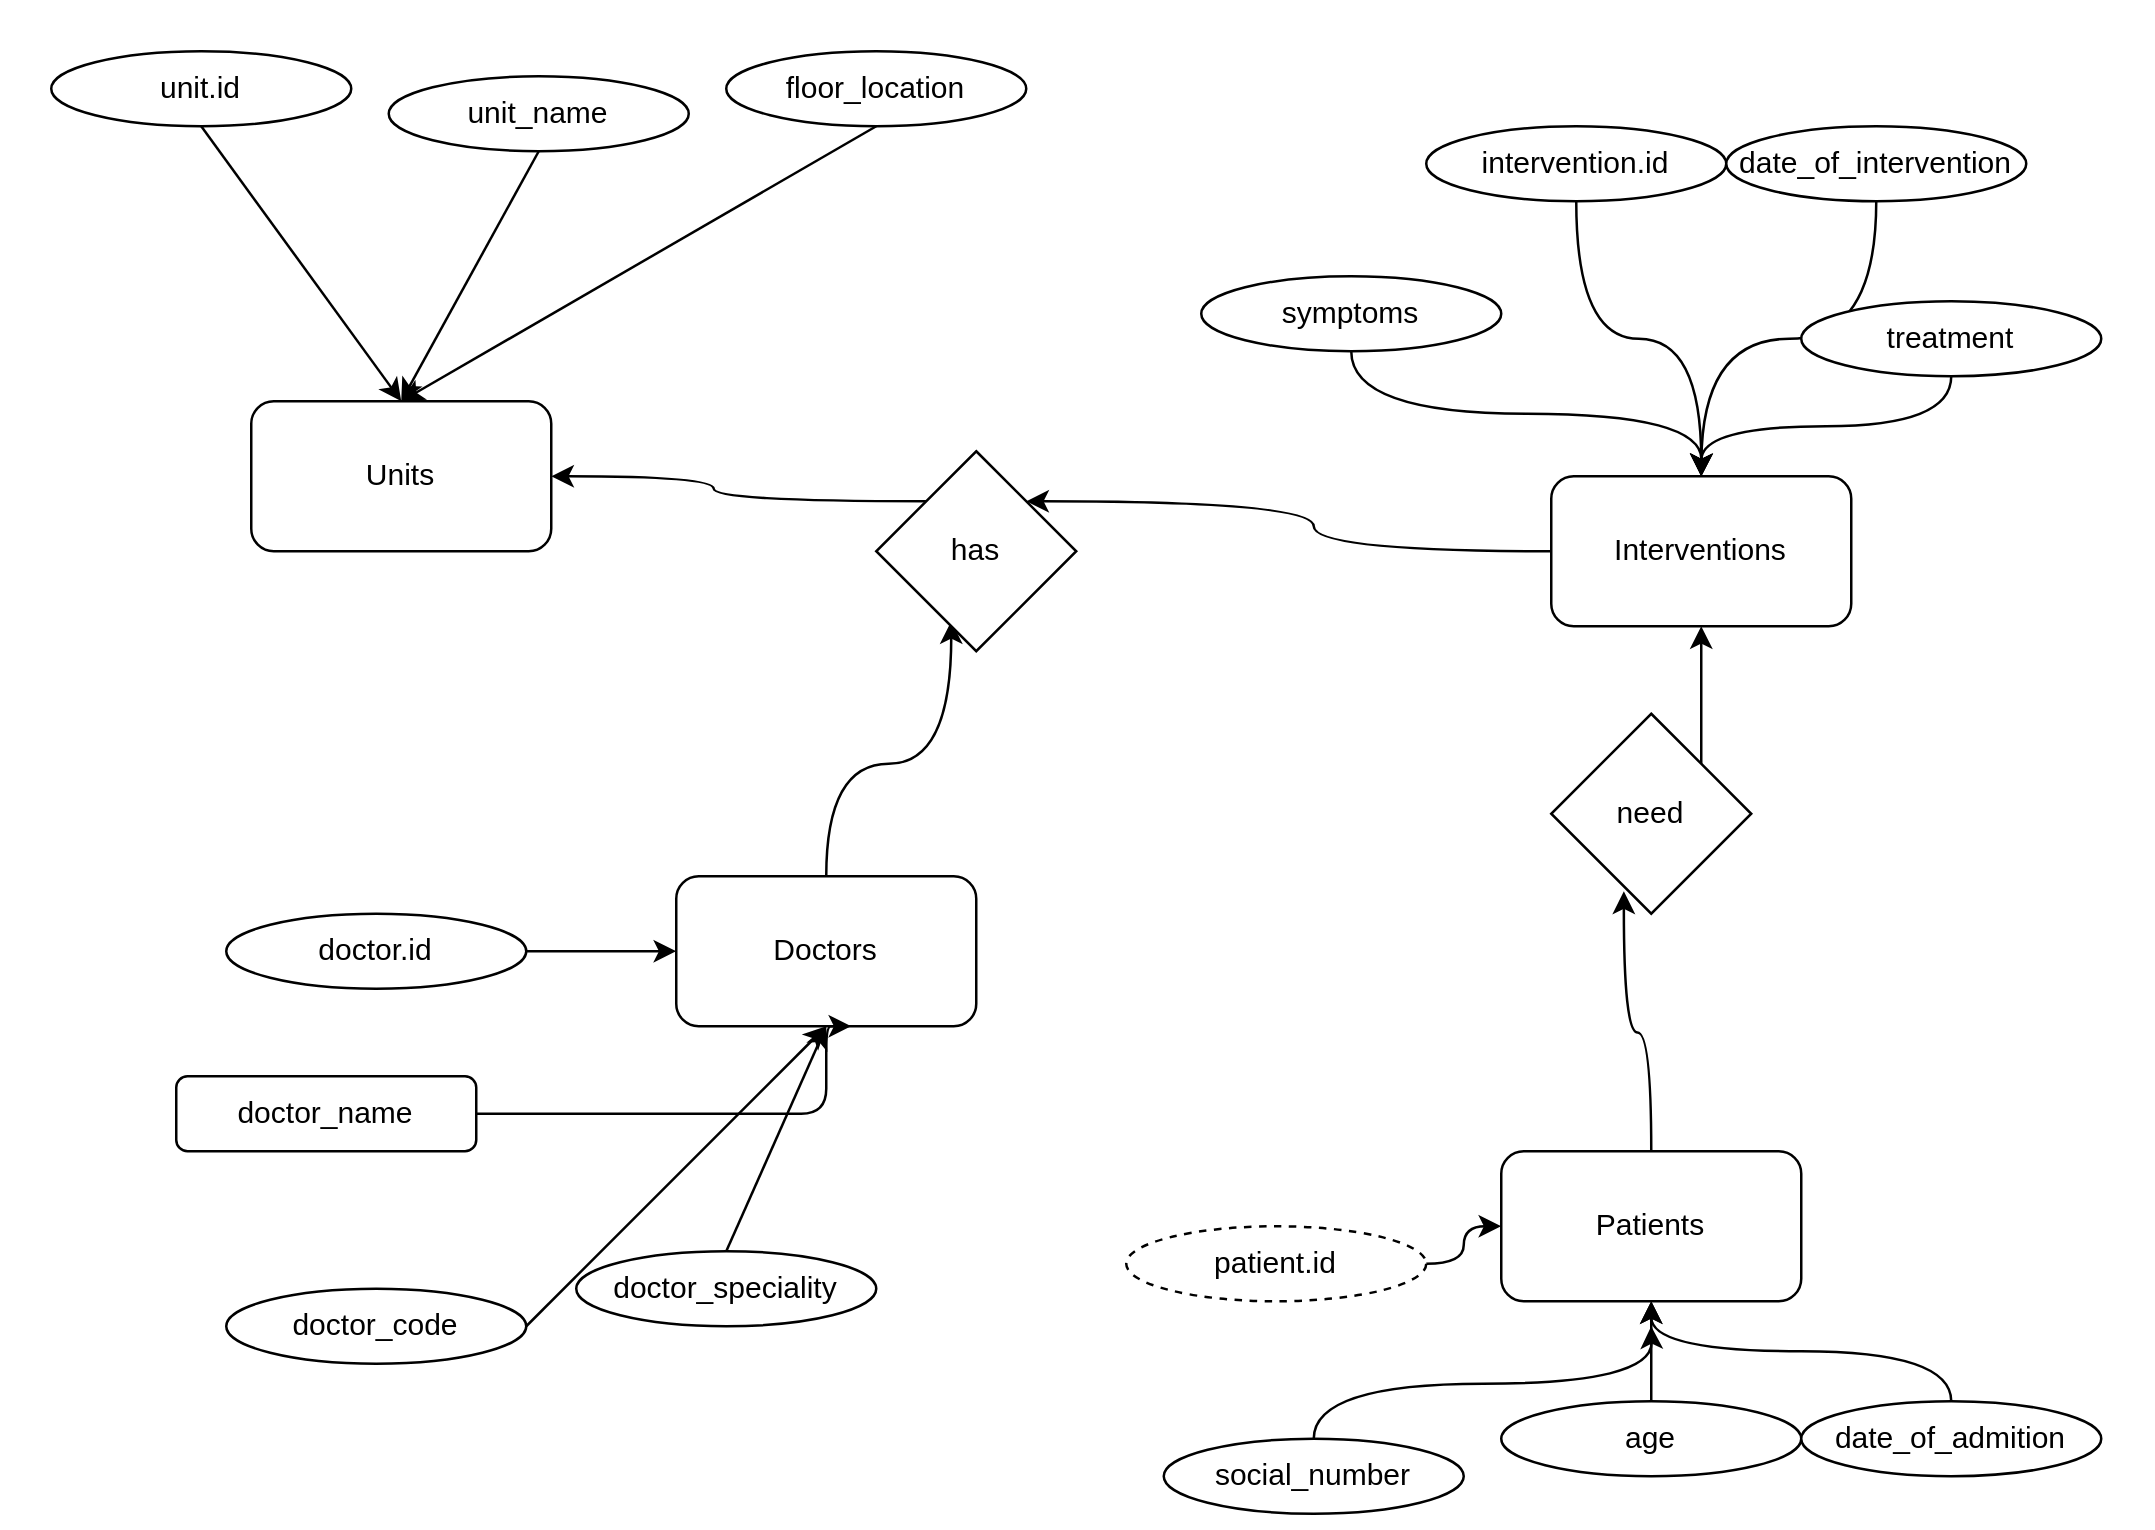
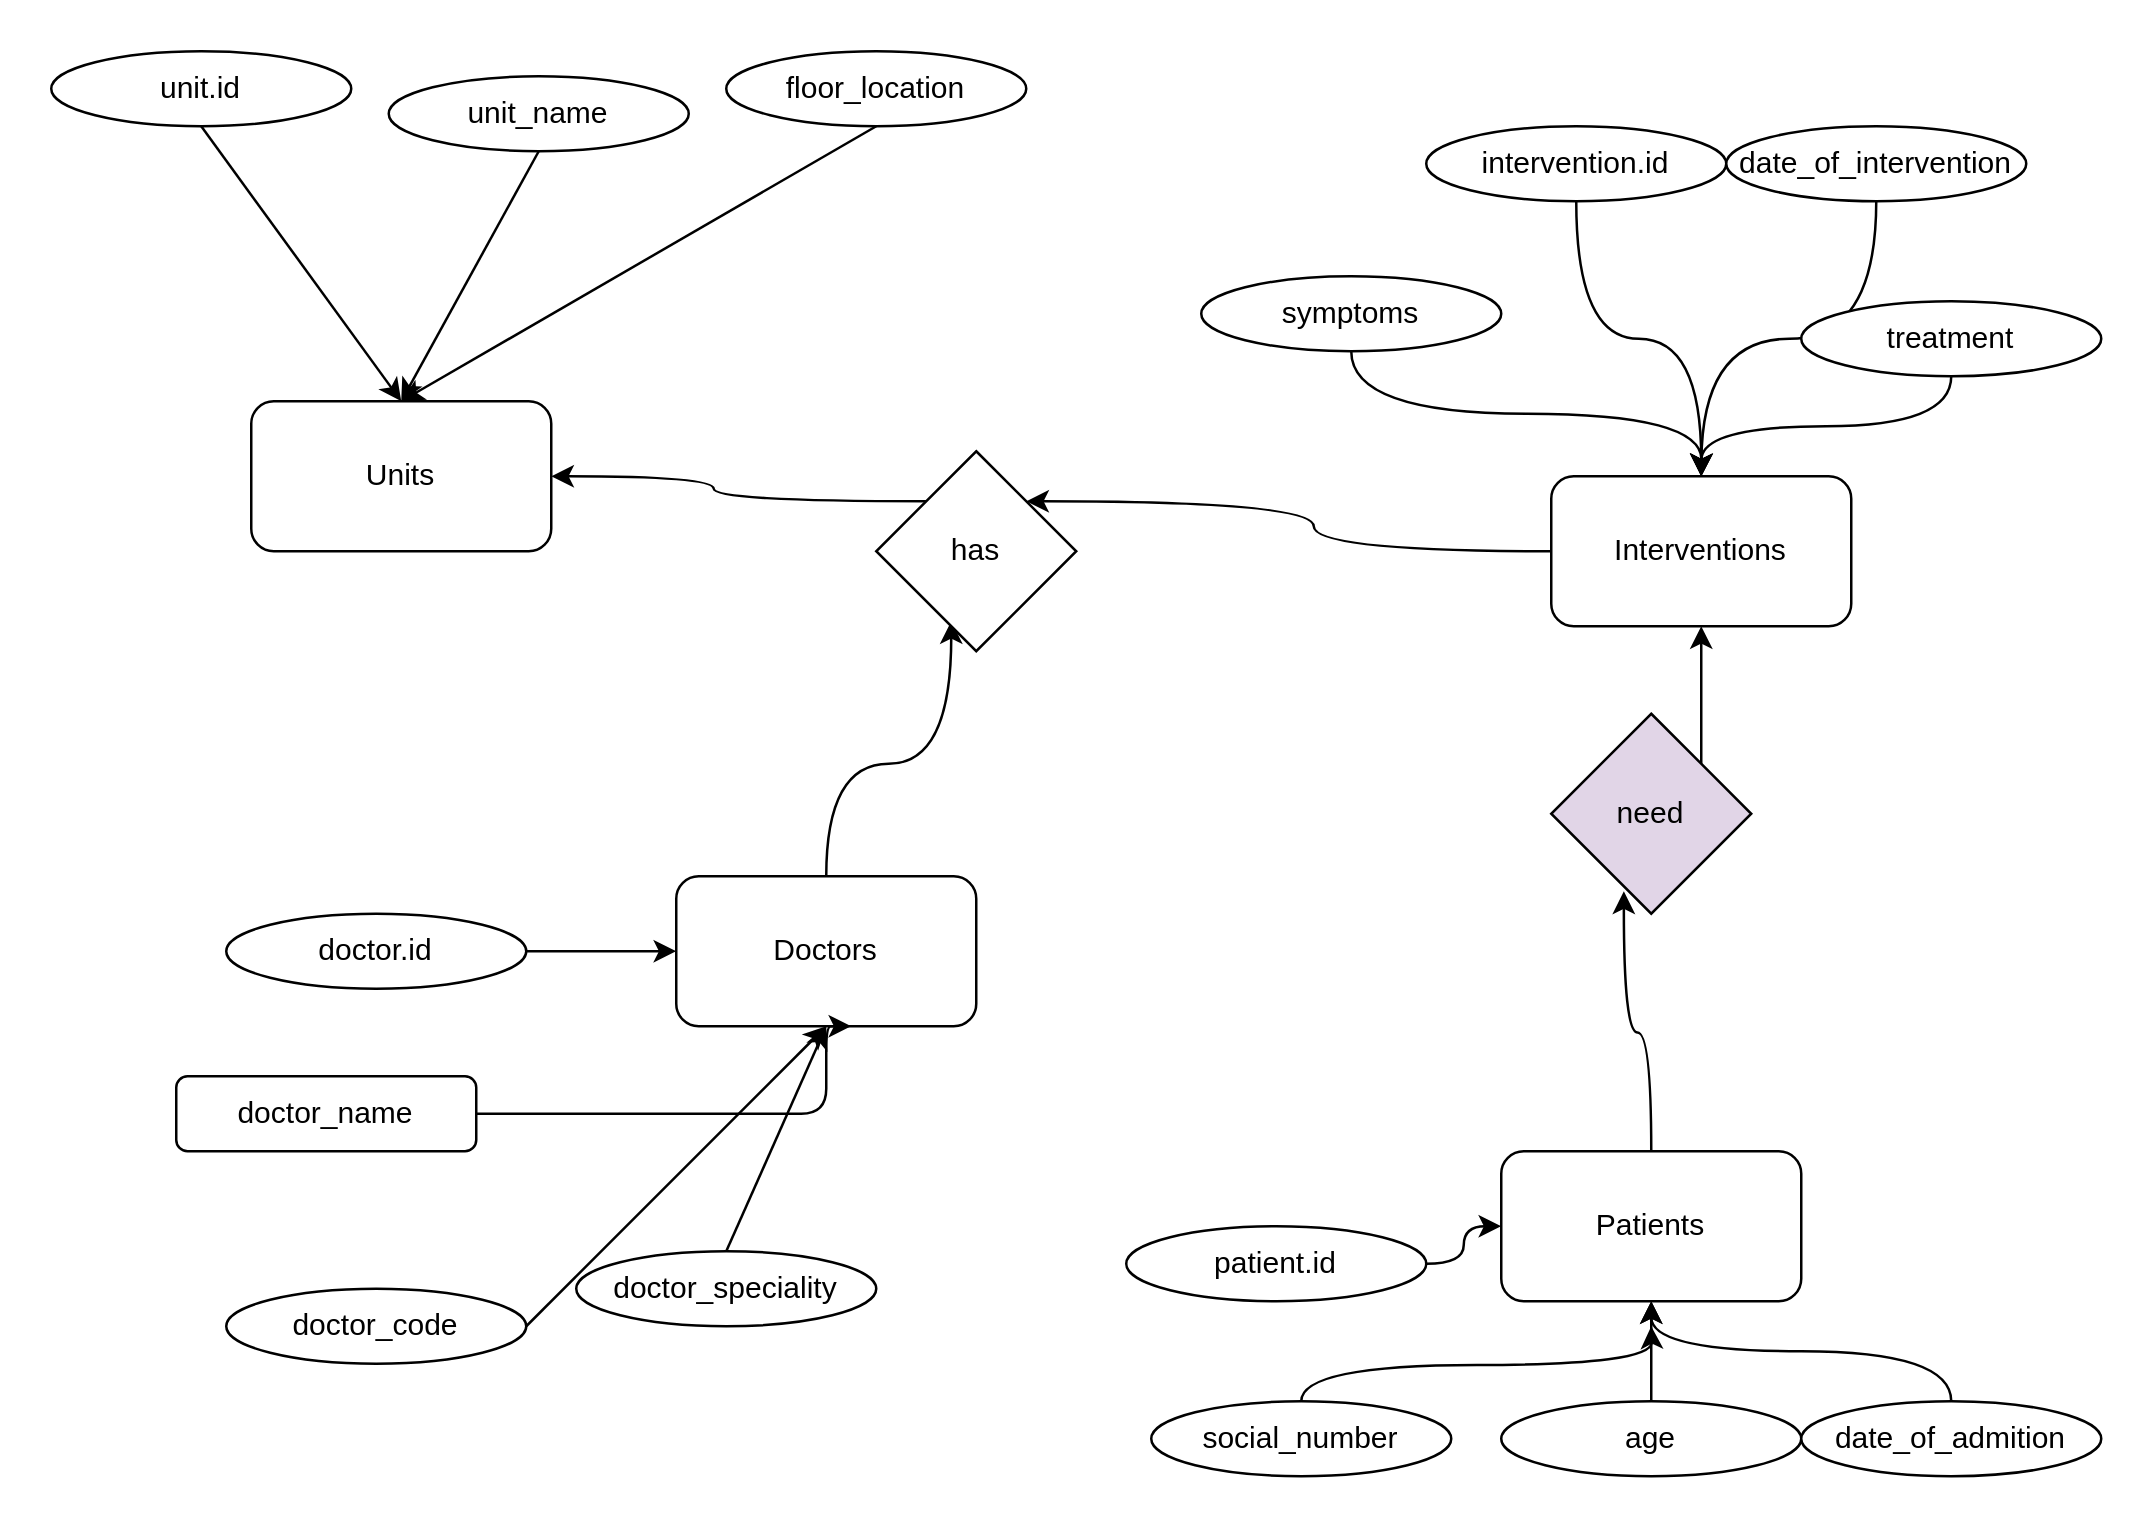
(1651, 814) -> (1651, 814)
(1276, 1264) -> (1276, 1264)
(1314, 1476) -> (1301, 1439)
